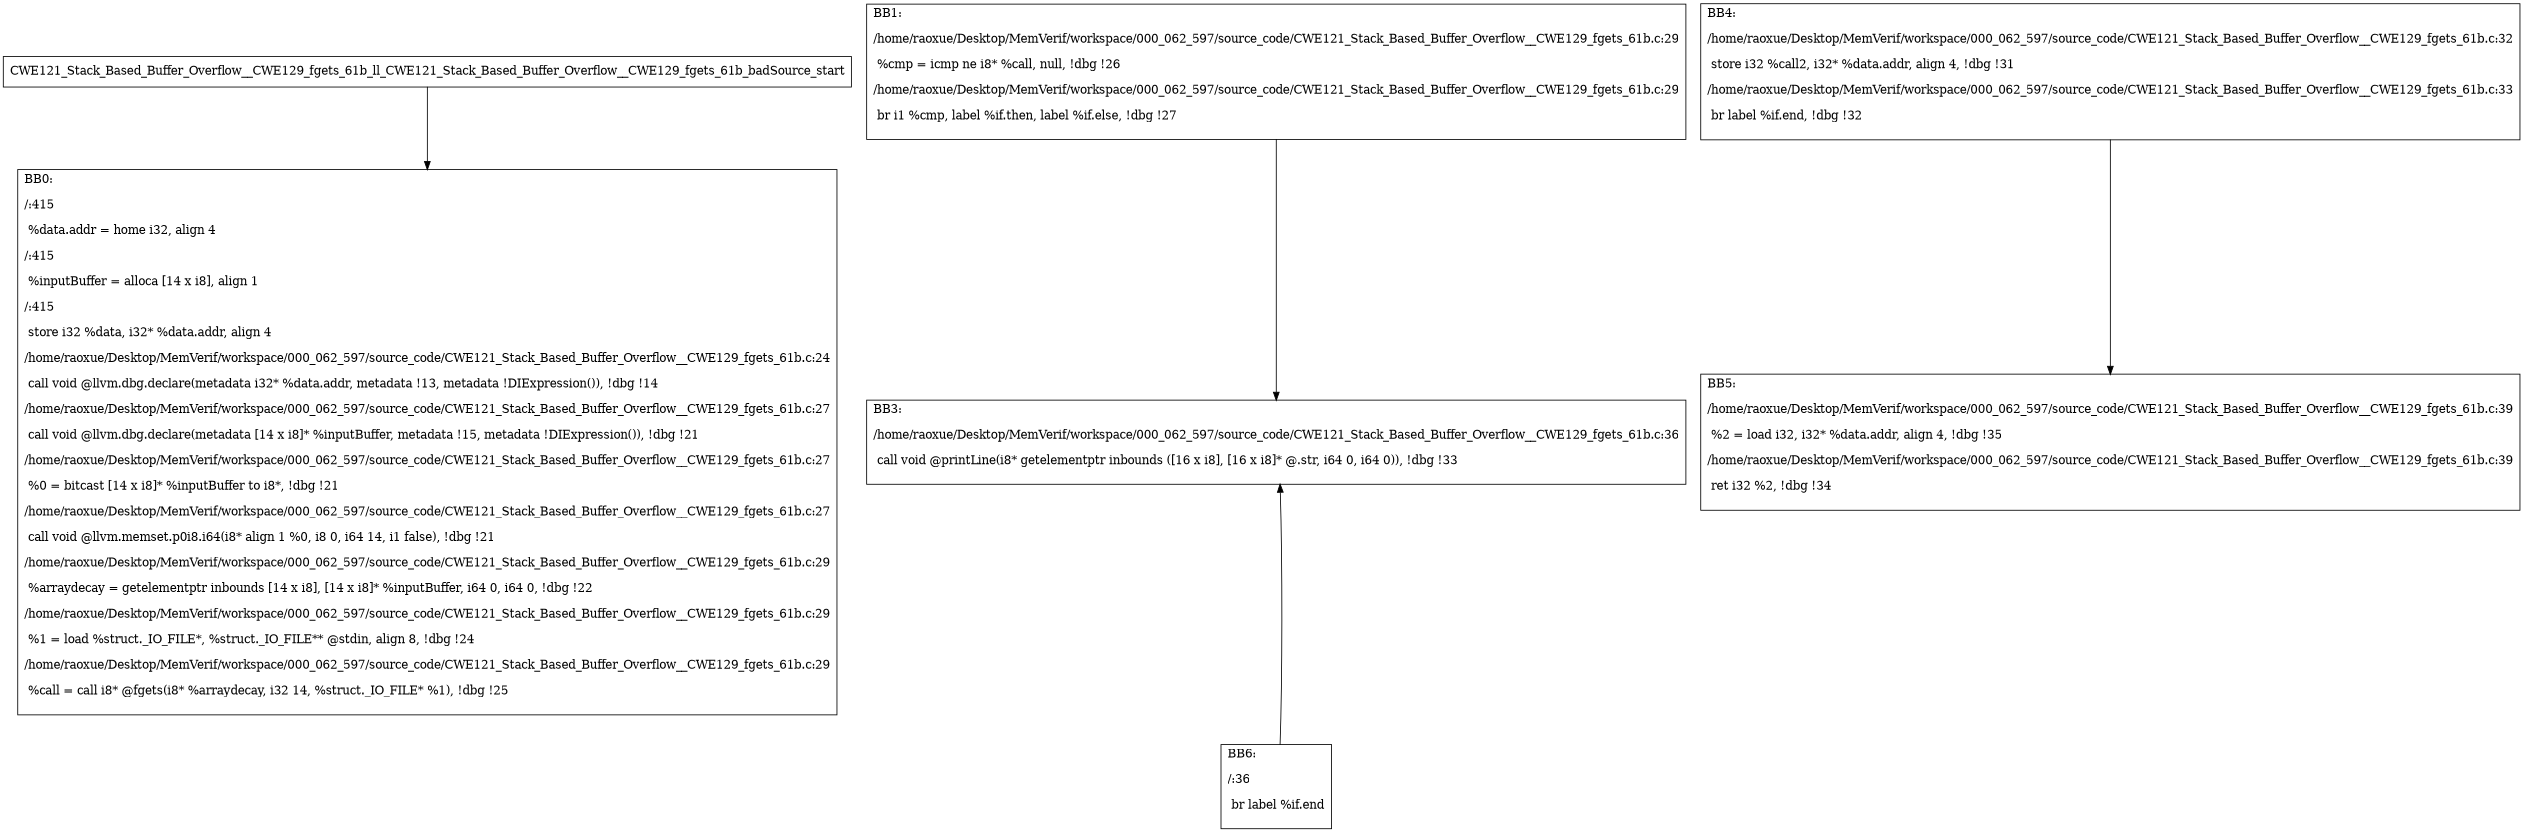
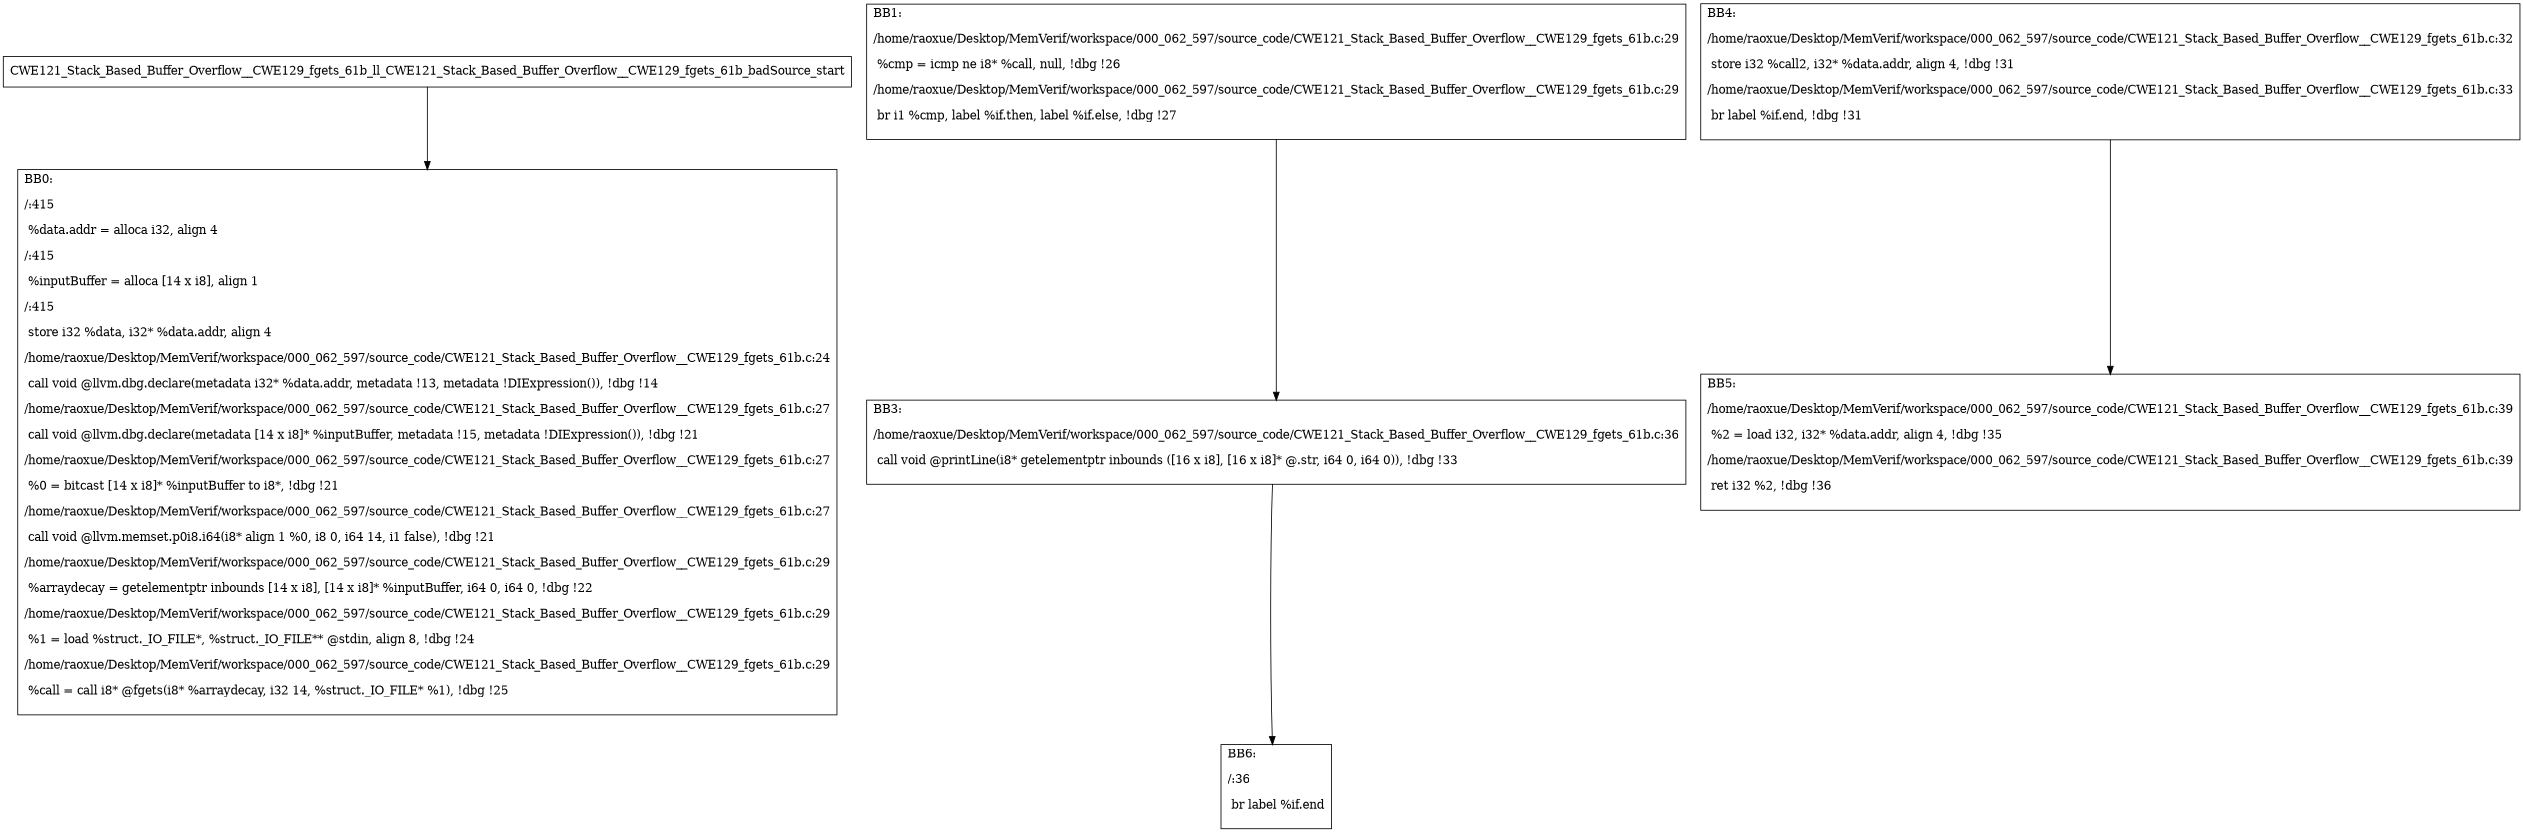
(1785, 116) -> (1785, 116)
(120, 231) -> (121, 231)
(1770, 486) -> (1770, 486)
(1282, 619) -> (1271, 610)
